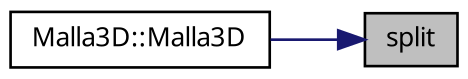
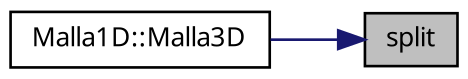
(140, 40) -> (140, 40)
